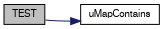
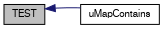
(58, 21) -> (68, 8)
